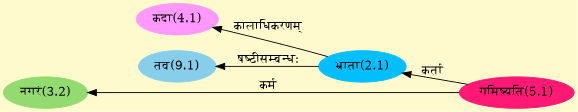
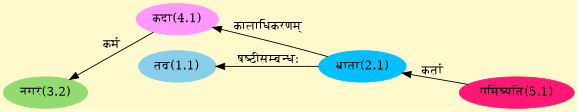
(177, 66) -> (177, 66)
(278, 93) -> (115, 54)
